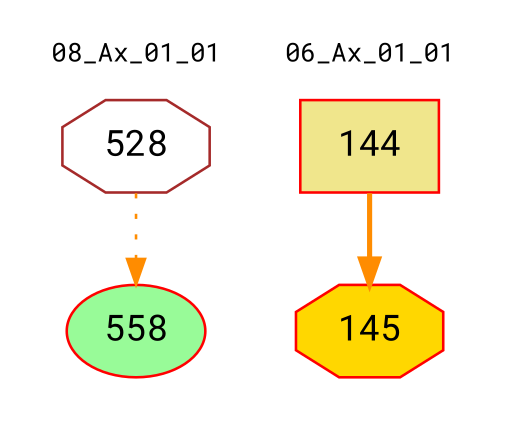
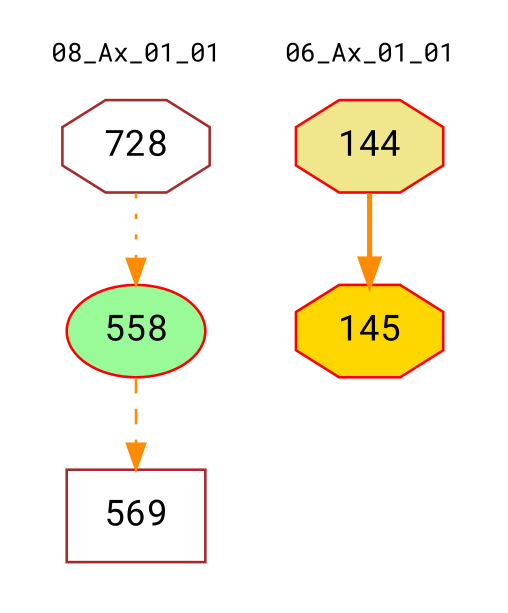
(136, 146) -> (136, 146)
(370, 146) -> (370, 146)
none -> (136, 516)
